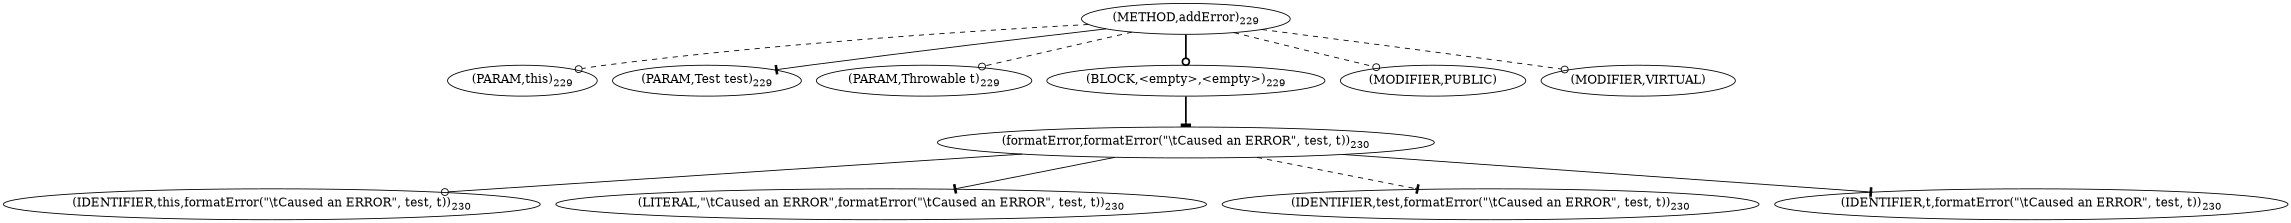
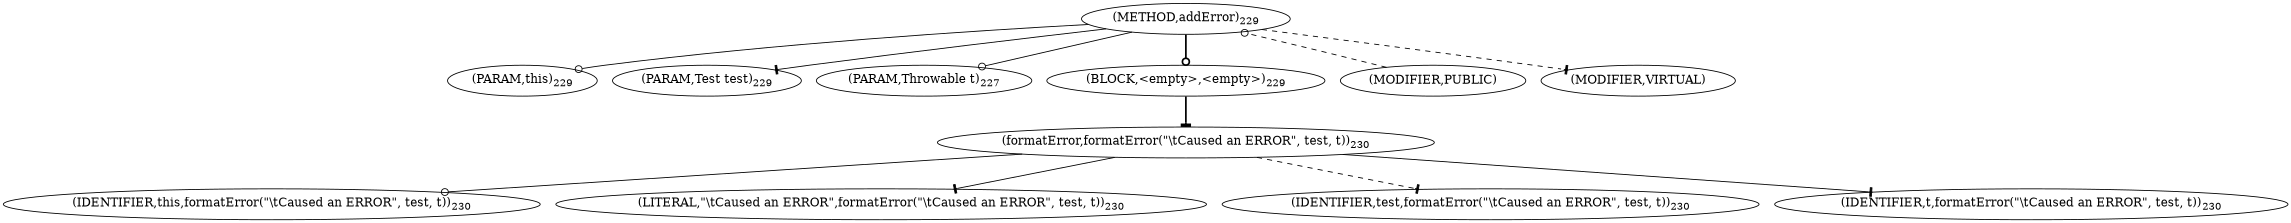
(835, 42) -> (835, 42)
(1059, 49) -> (1059, 49)
(1411, 49) -> (1411, 49)
(1303, 50) -> (1317, 50)
(990, 79) -> (990, 79)
